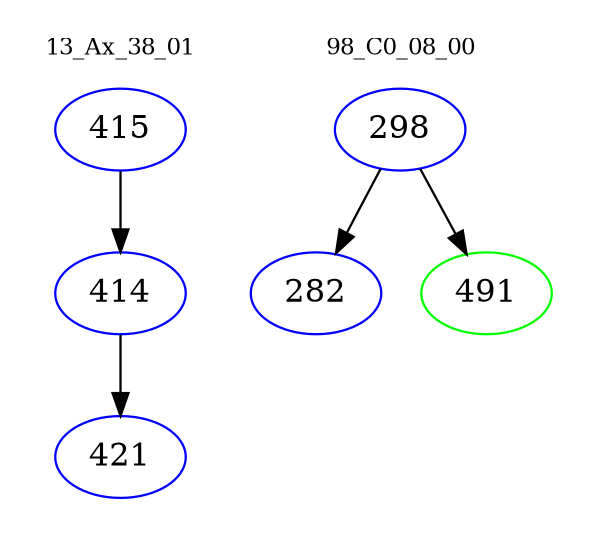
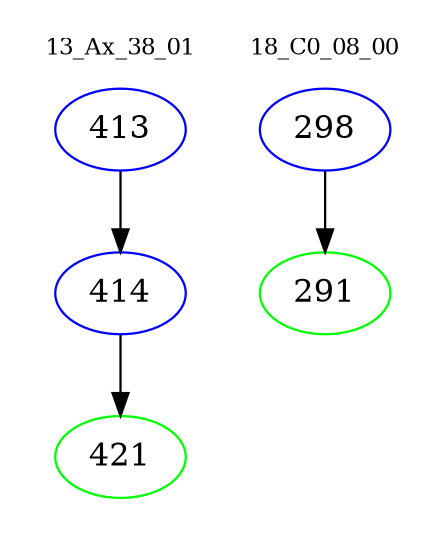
(401, 49) -> (325, 49)
(121, 130) -> (121, 130)
(316, 293) -> none
(487, 293) -> (325, 293)
(121, 457) -> (121, 457)
